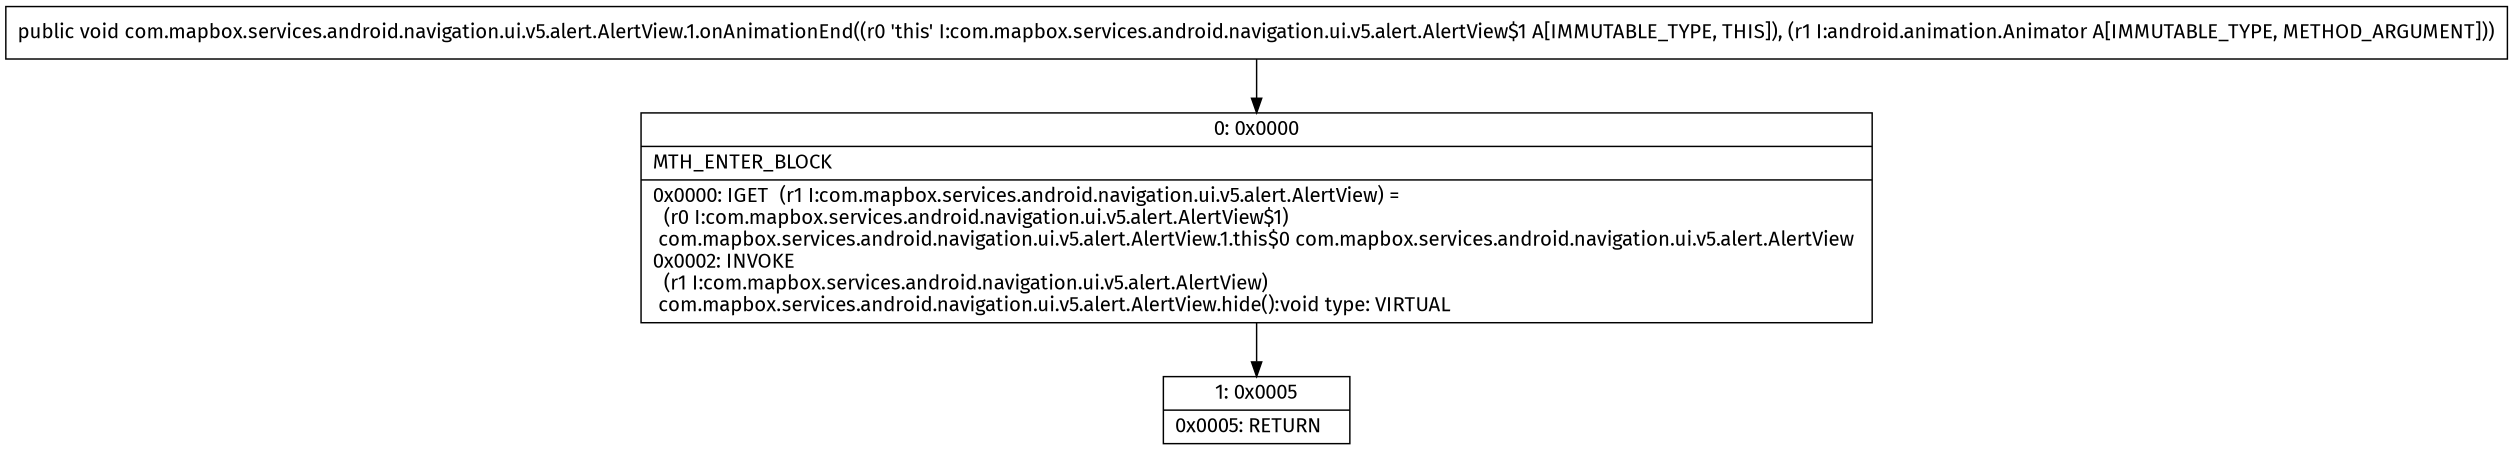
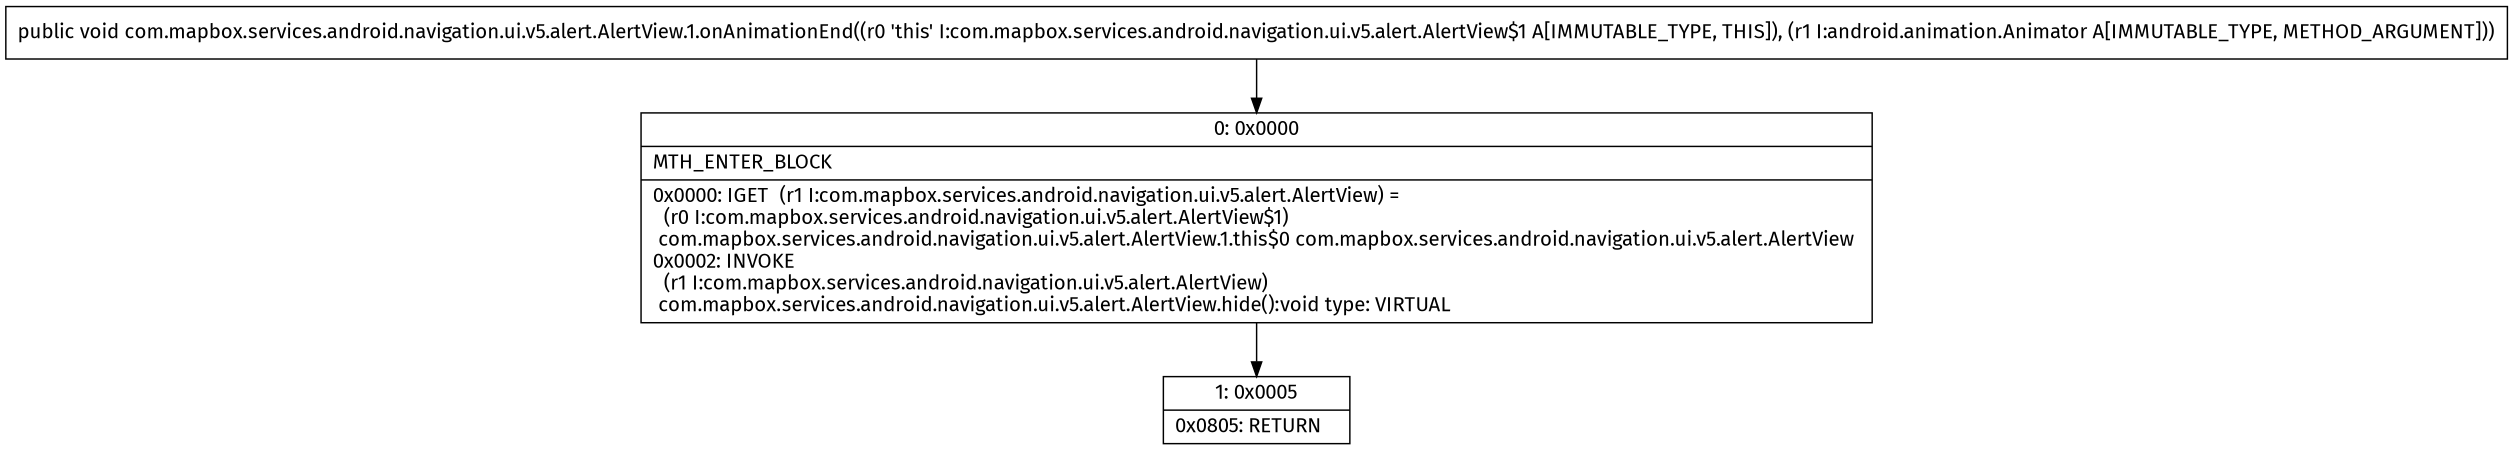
(1257, 426) -> (1257, 426)
